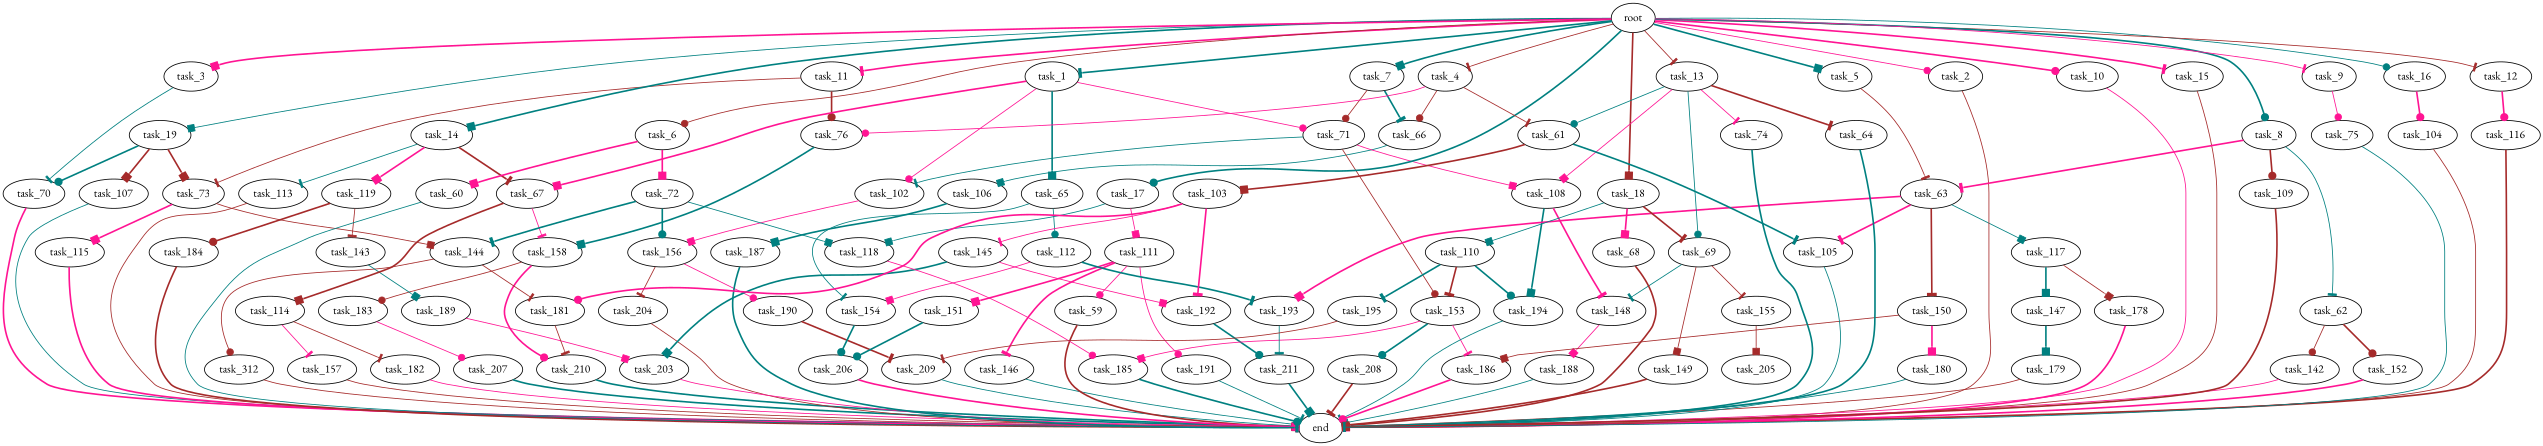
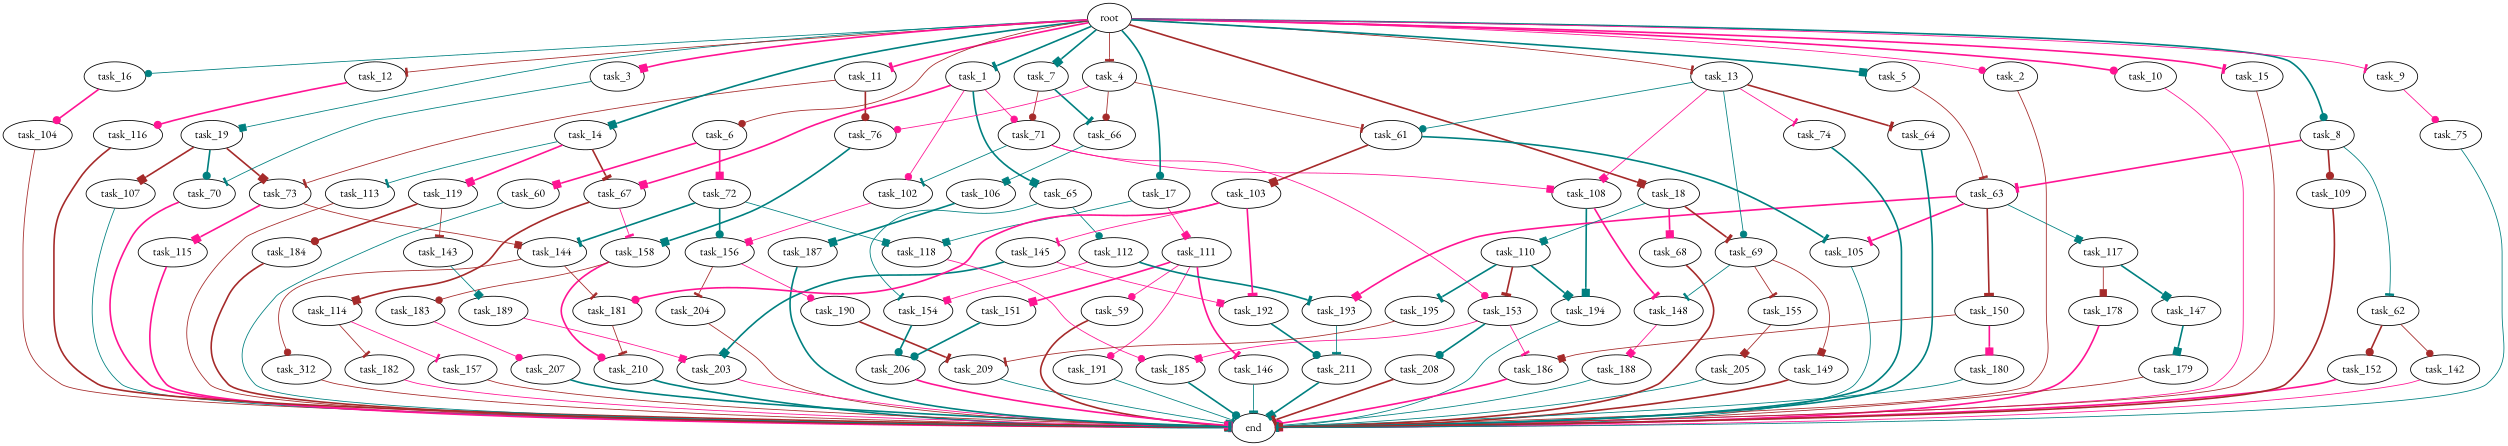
(1388, 220) -> (1292, 181)
(1492, 280) -> (1547, 279)
none -> (1494, 411)
